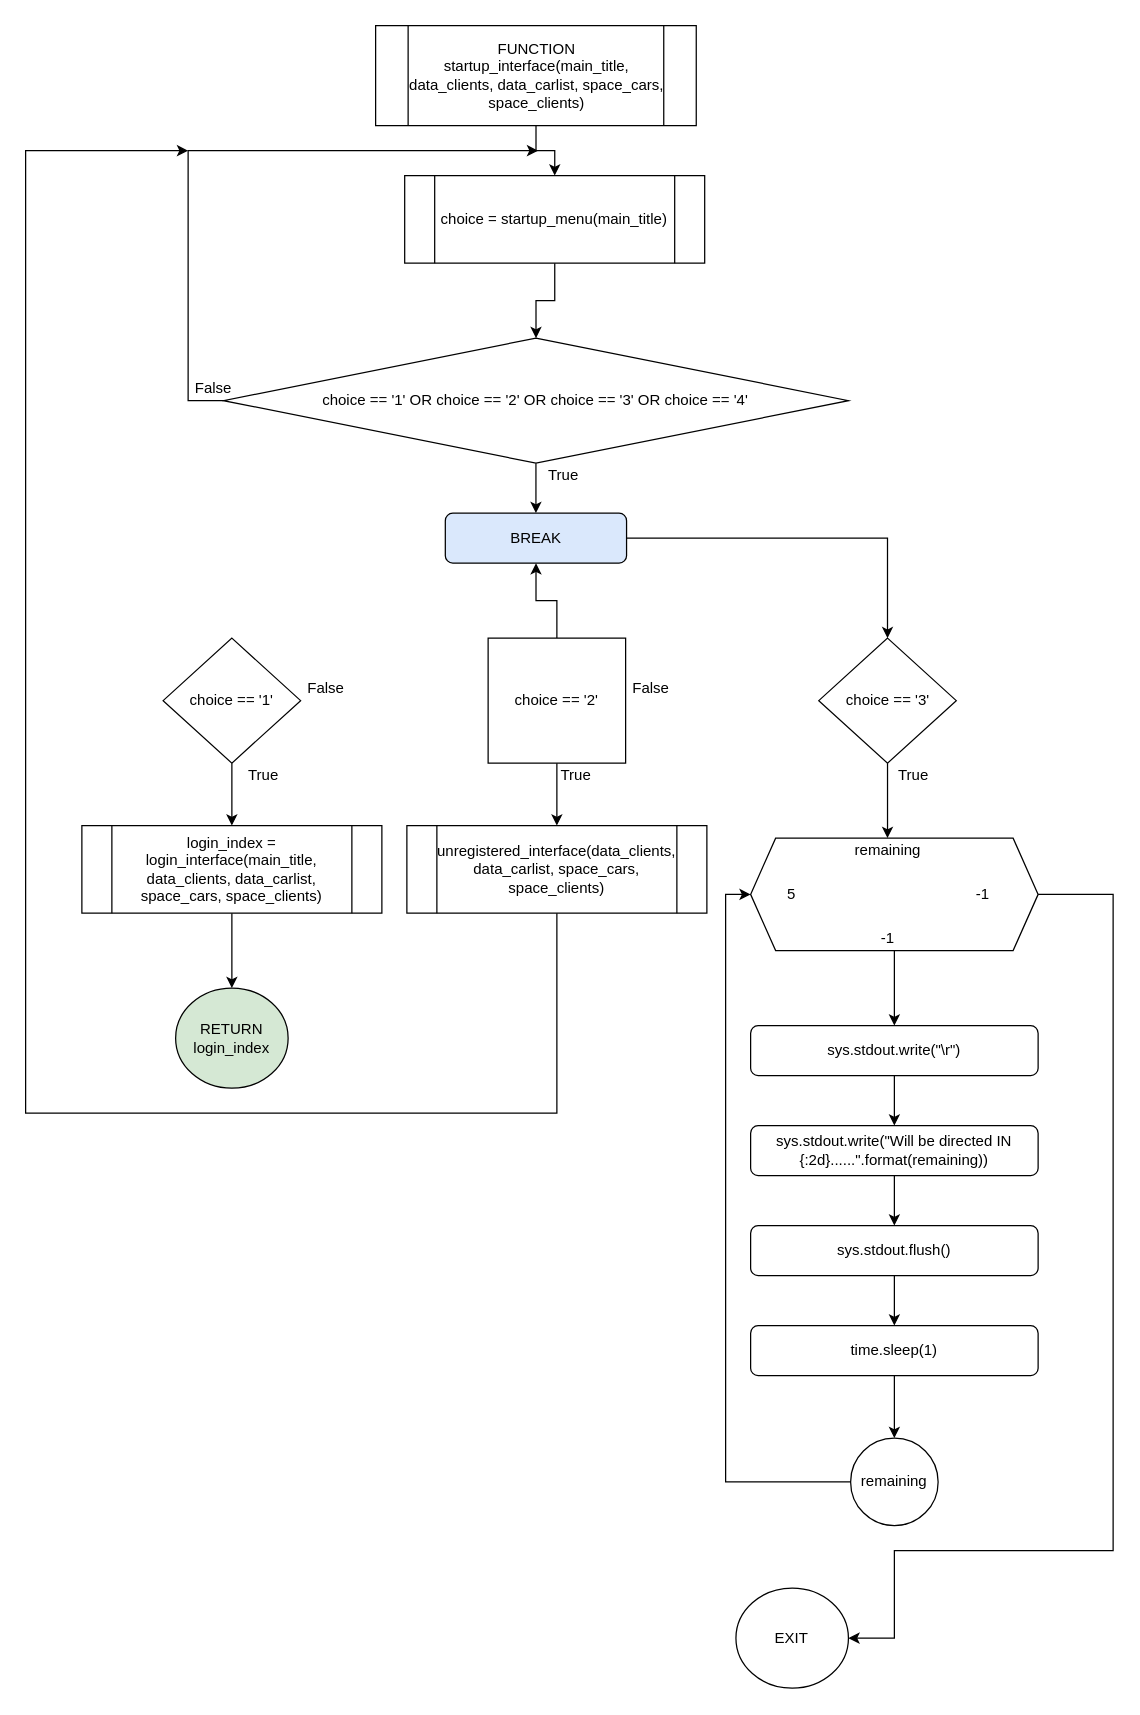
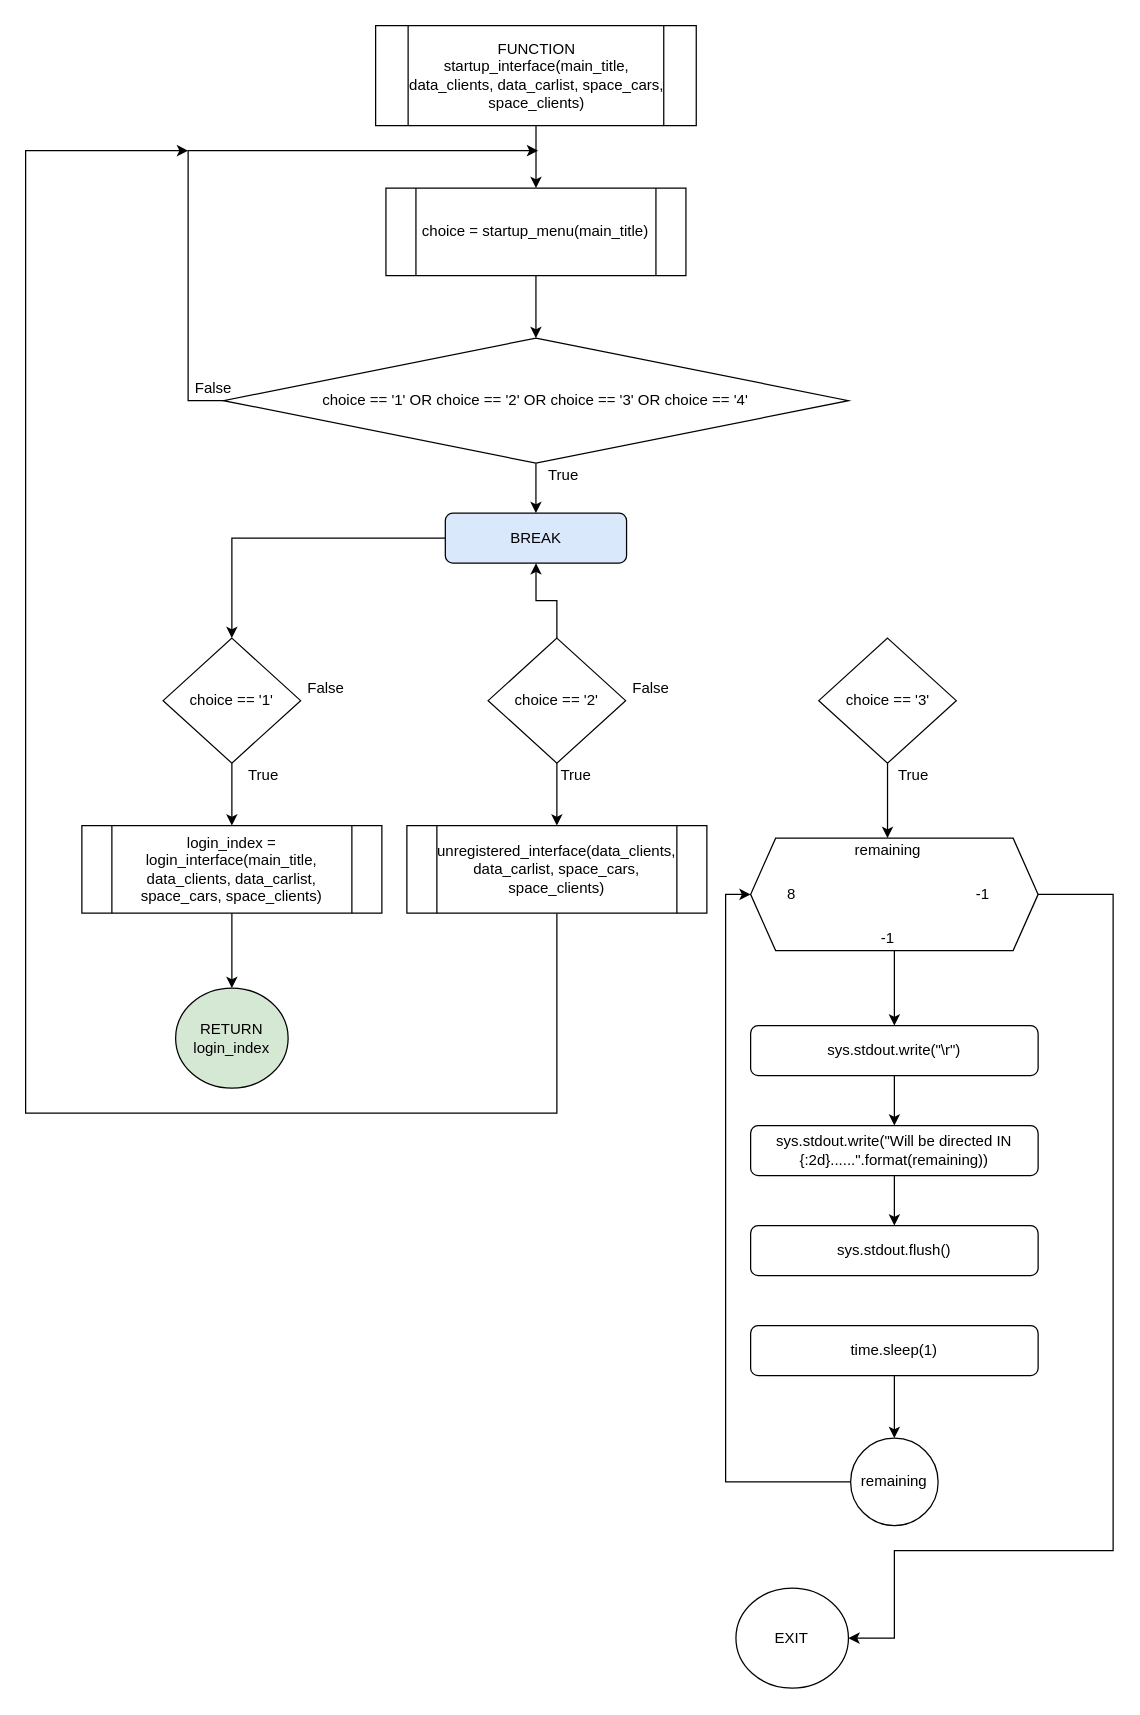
(555, 219) -> (536, 232)
(803, 538) -> (293, 538)
(557, 701) -> (557, 701)
(792, 894) -> (792, 894)
(894, 1297) -> none
